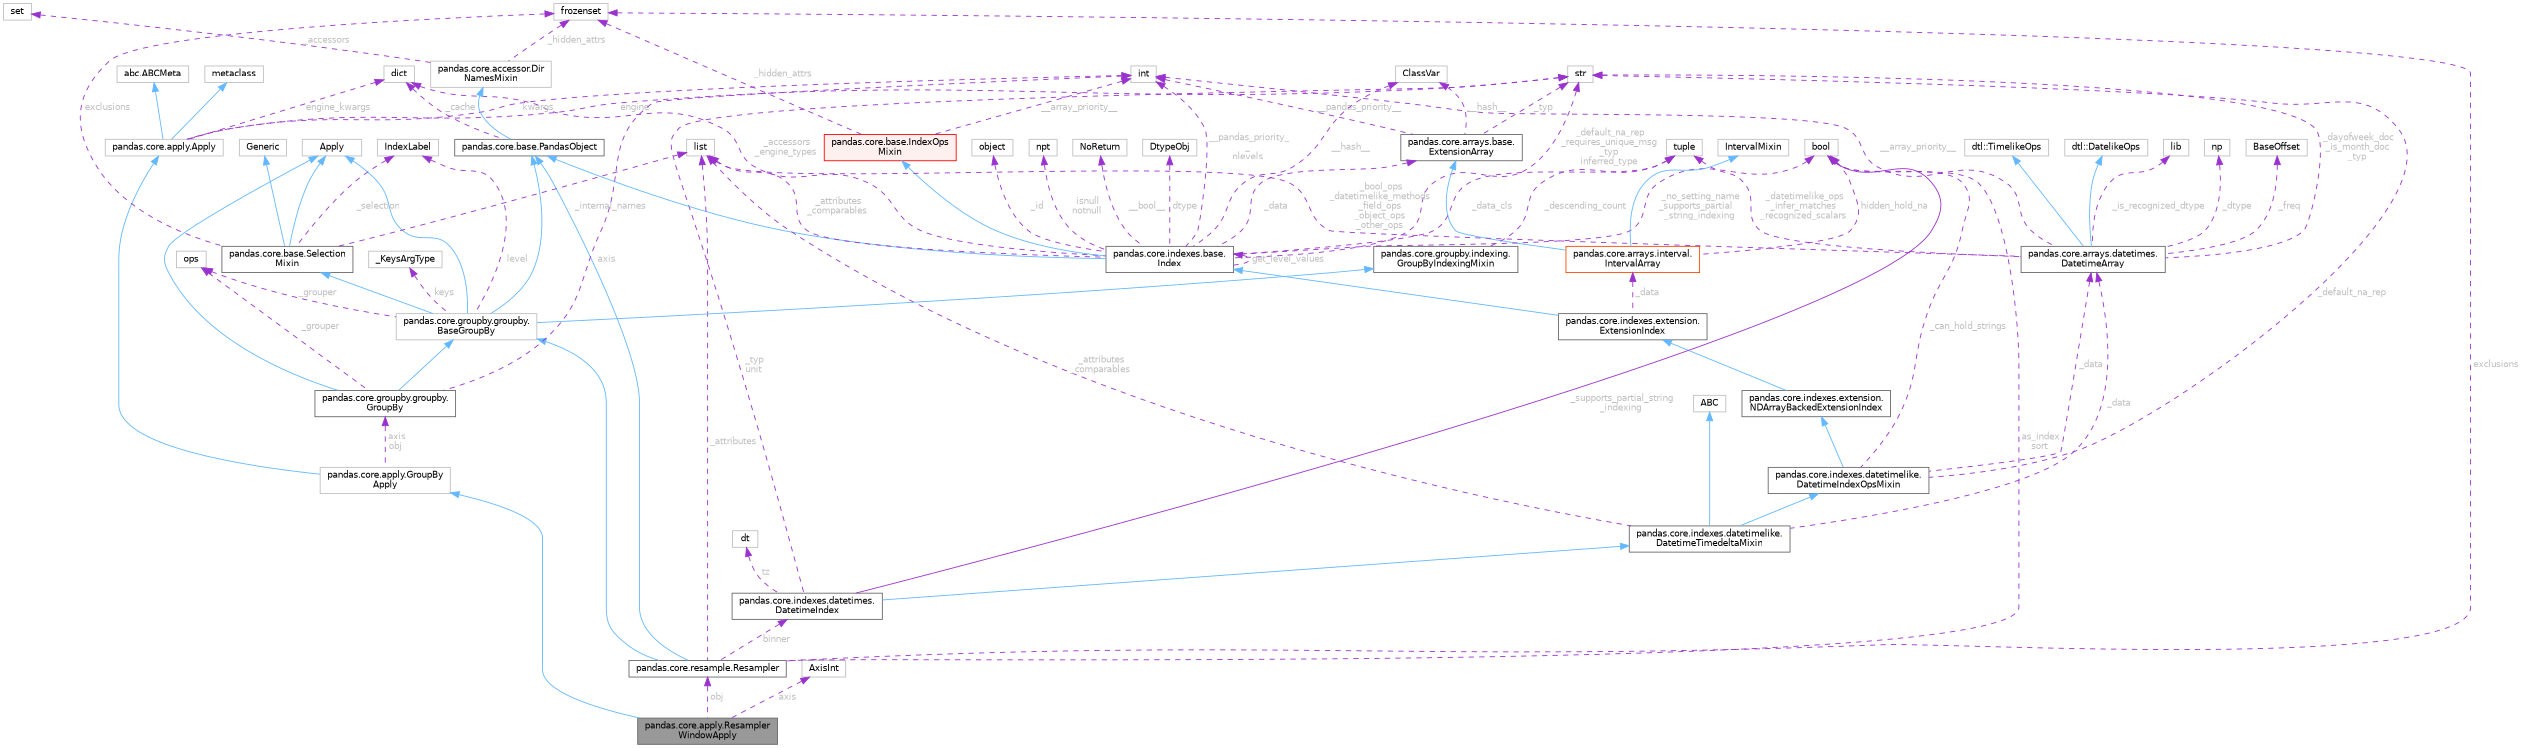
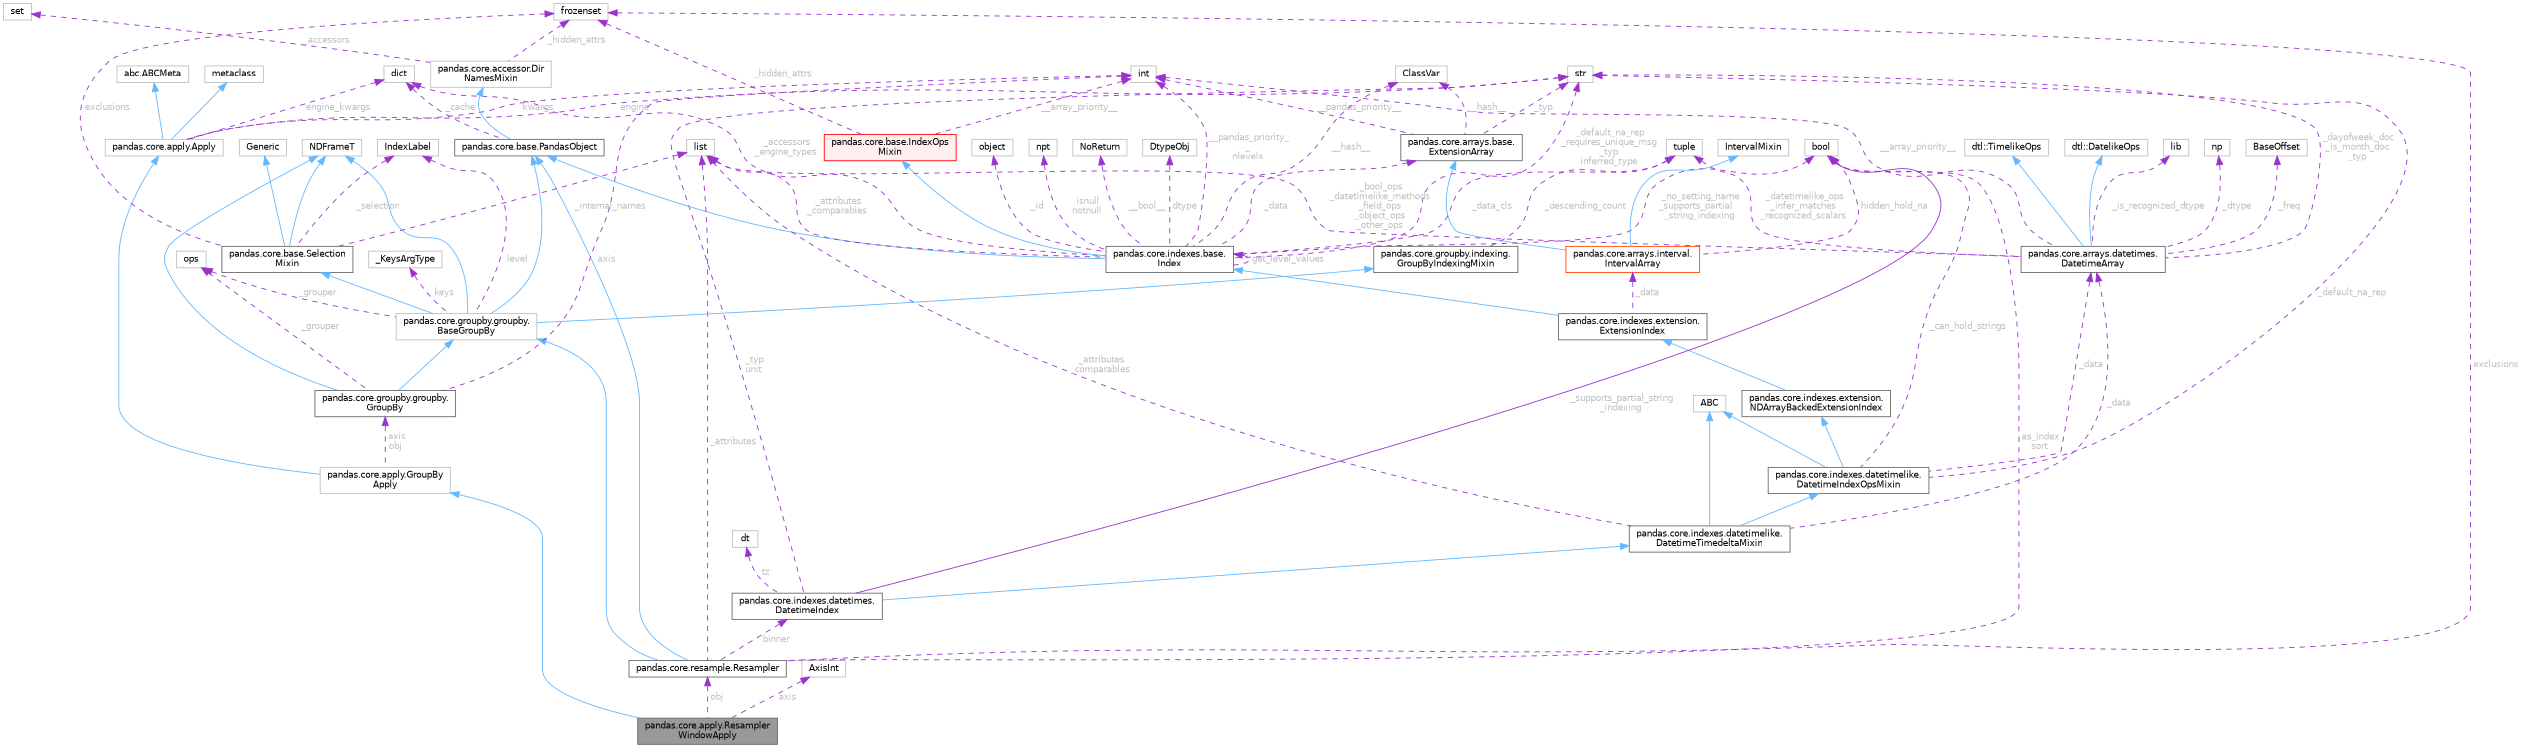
(332, 148) -> (332, 148)
none -> (1779, 442)
